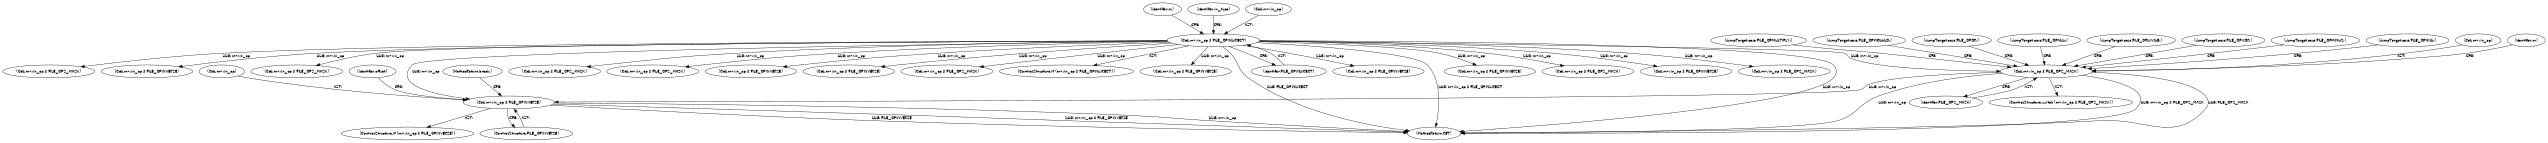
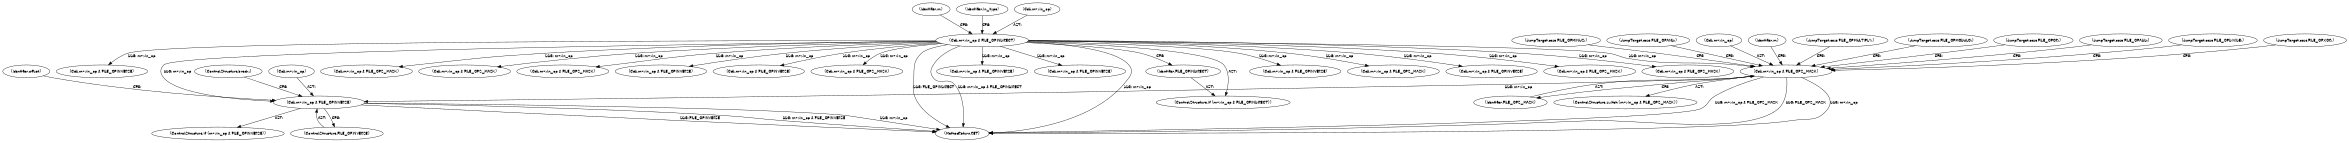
(1269, 52) -> (1202, 86)
(472, 71) -> (228, 71)
